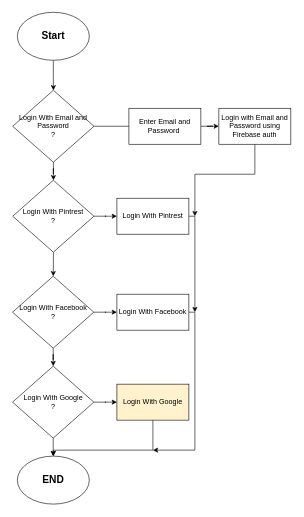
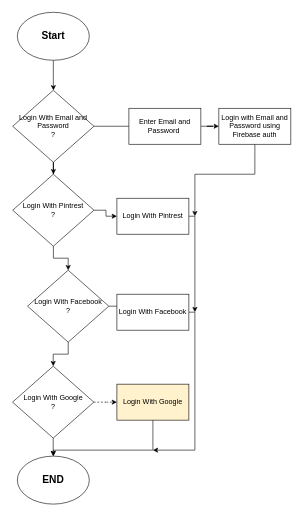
(53, 216) -> (53, 210)
(53, 312) -> (68, 306)
(104, 402) -> (104, 402)
